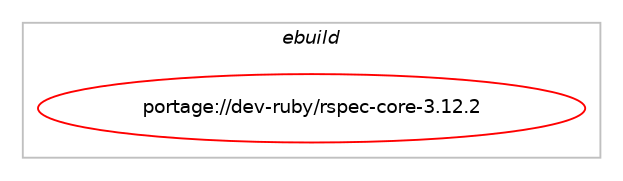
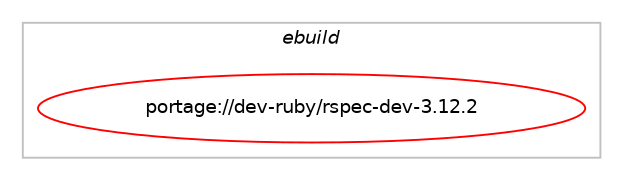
(312, 108) -> (312, 108)
